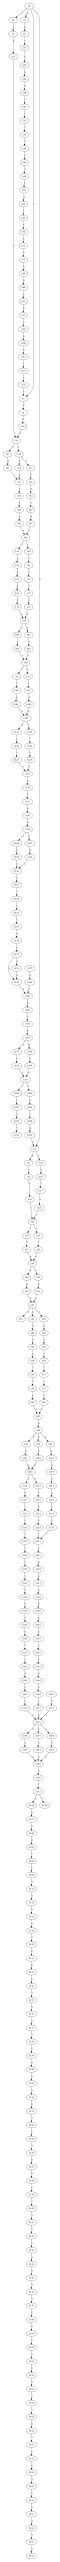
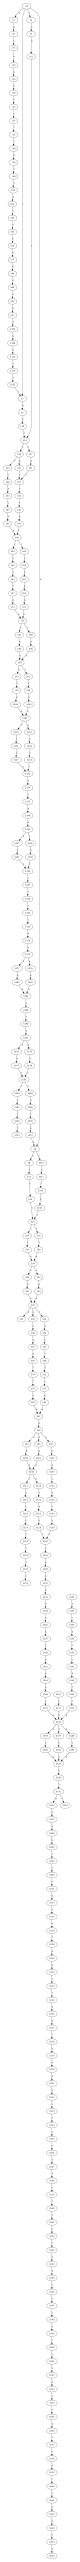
(8, 968) -> (23, 961)
(25, 1589) -> none
